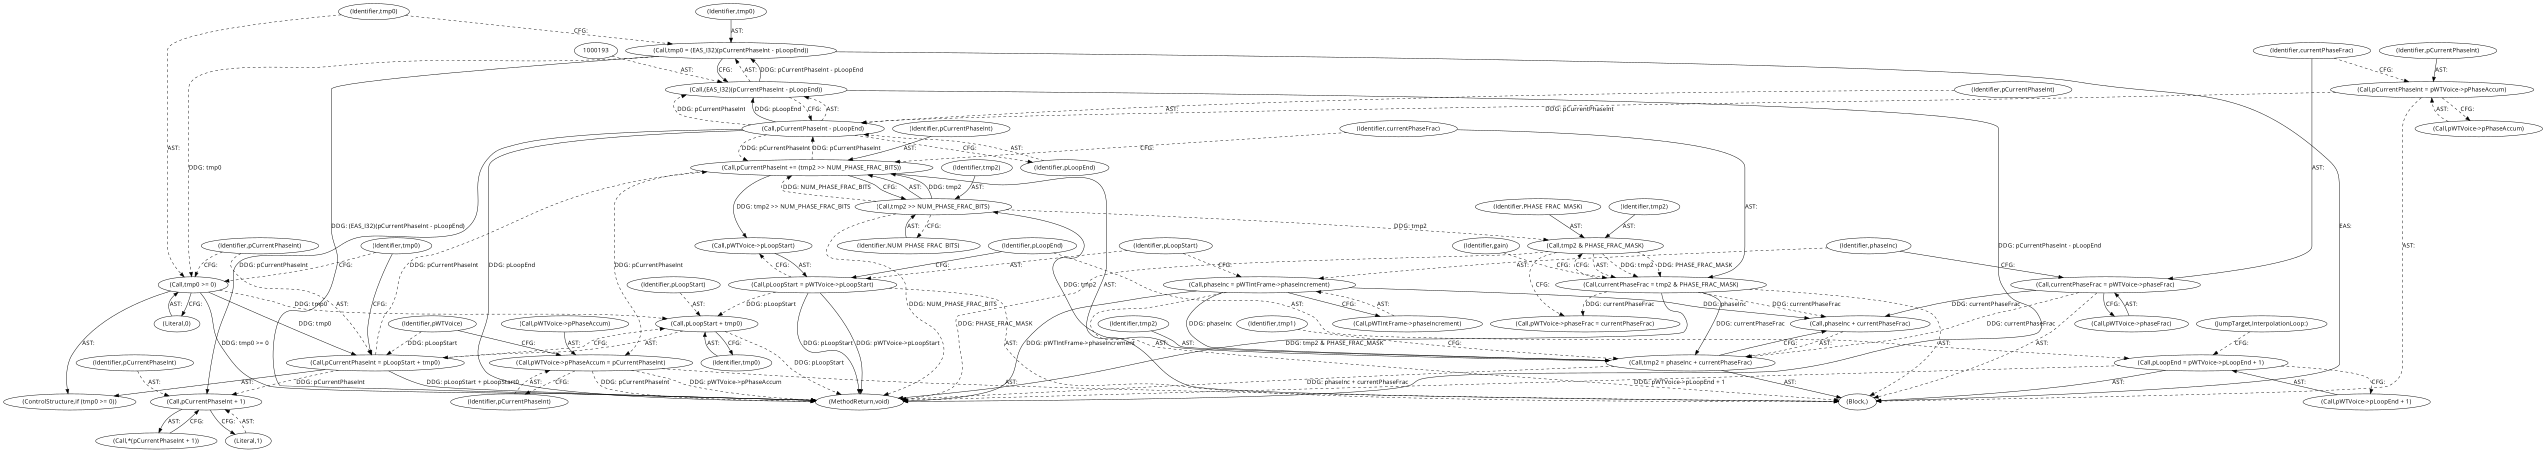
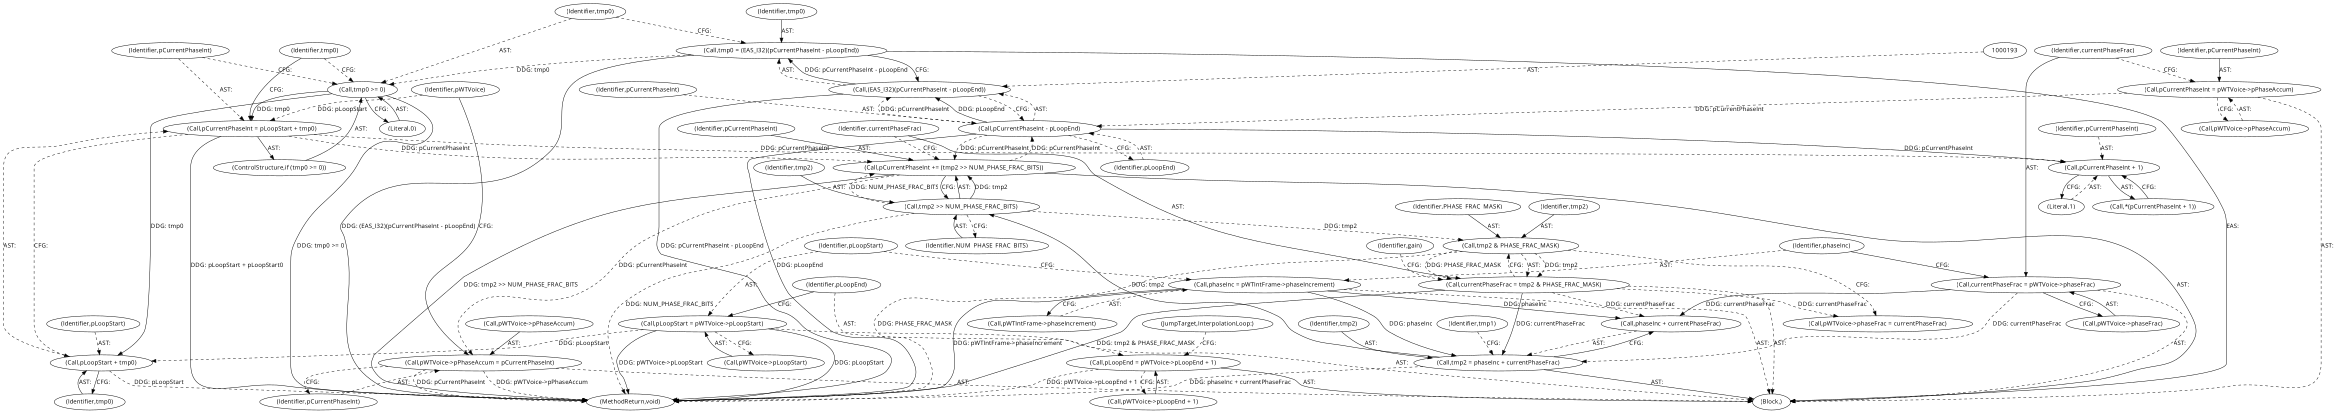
(737, 197) -> (506, 254)
(440, 314) -> (151, 152)
(101, 324) -> (342, 140)
